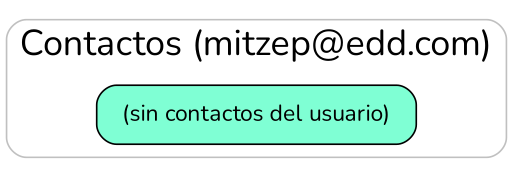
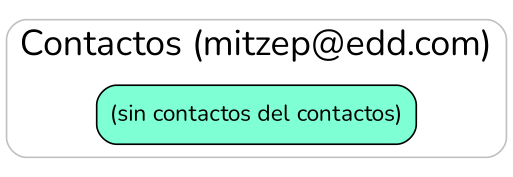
(256, 115) -> (256, 115)
